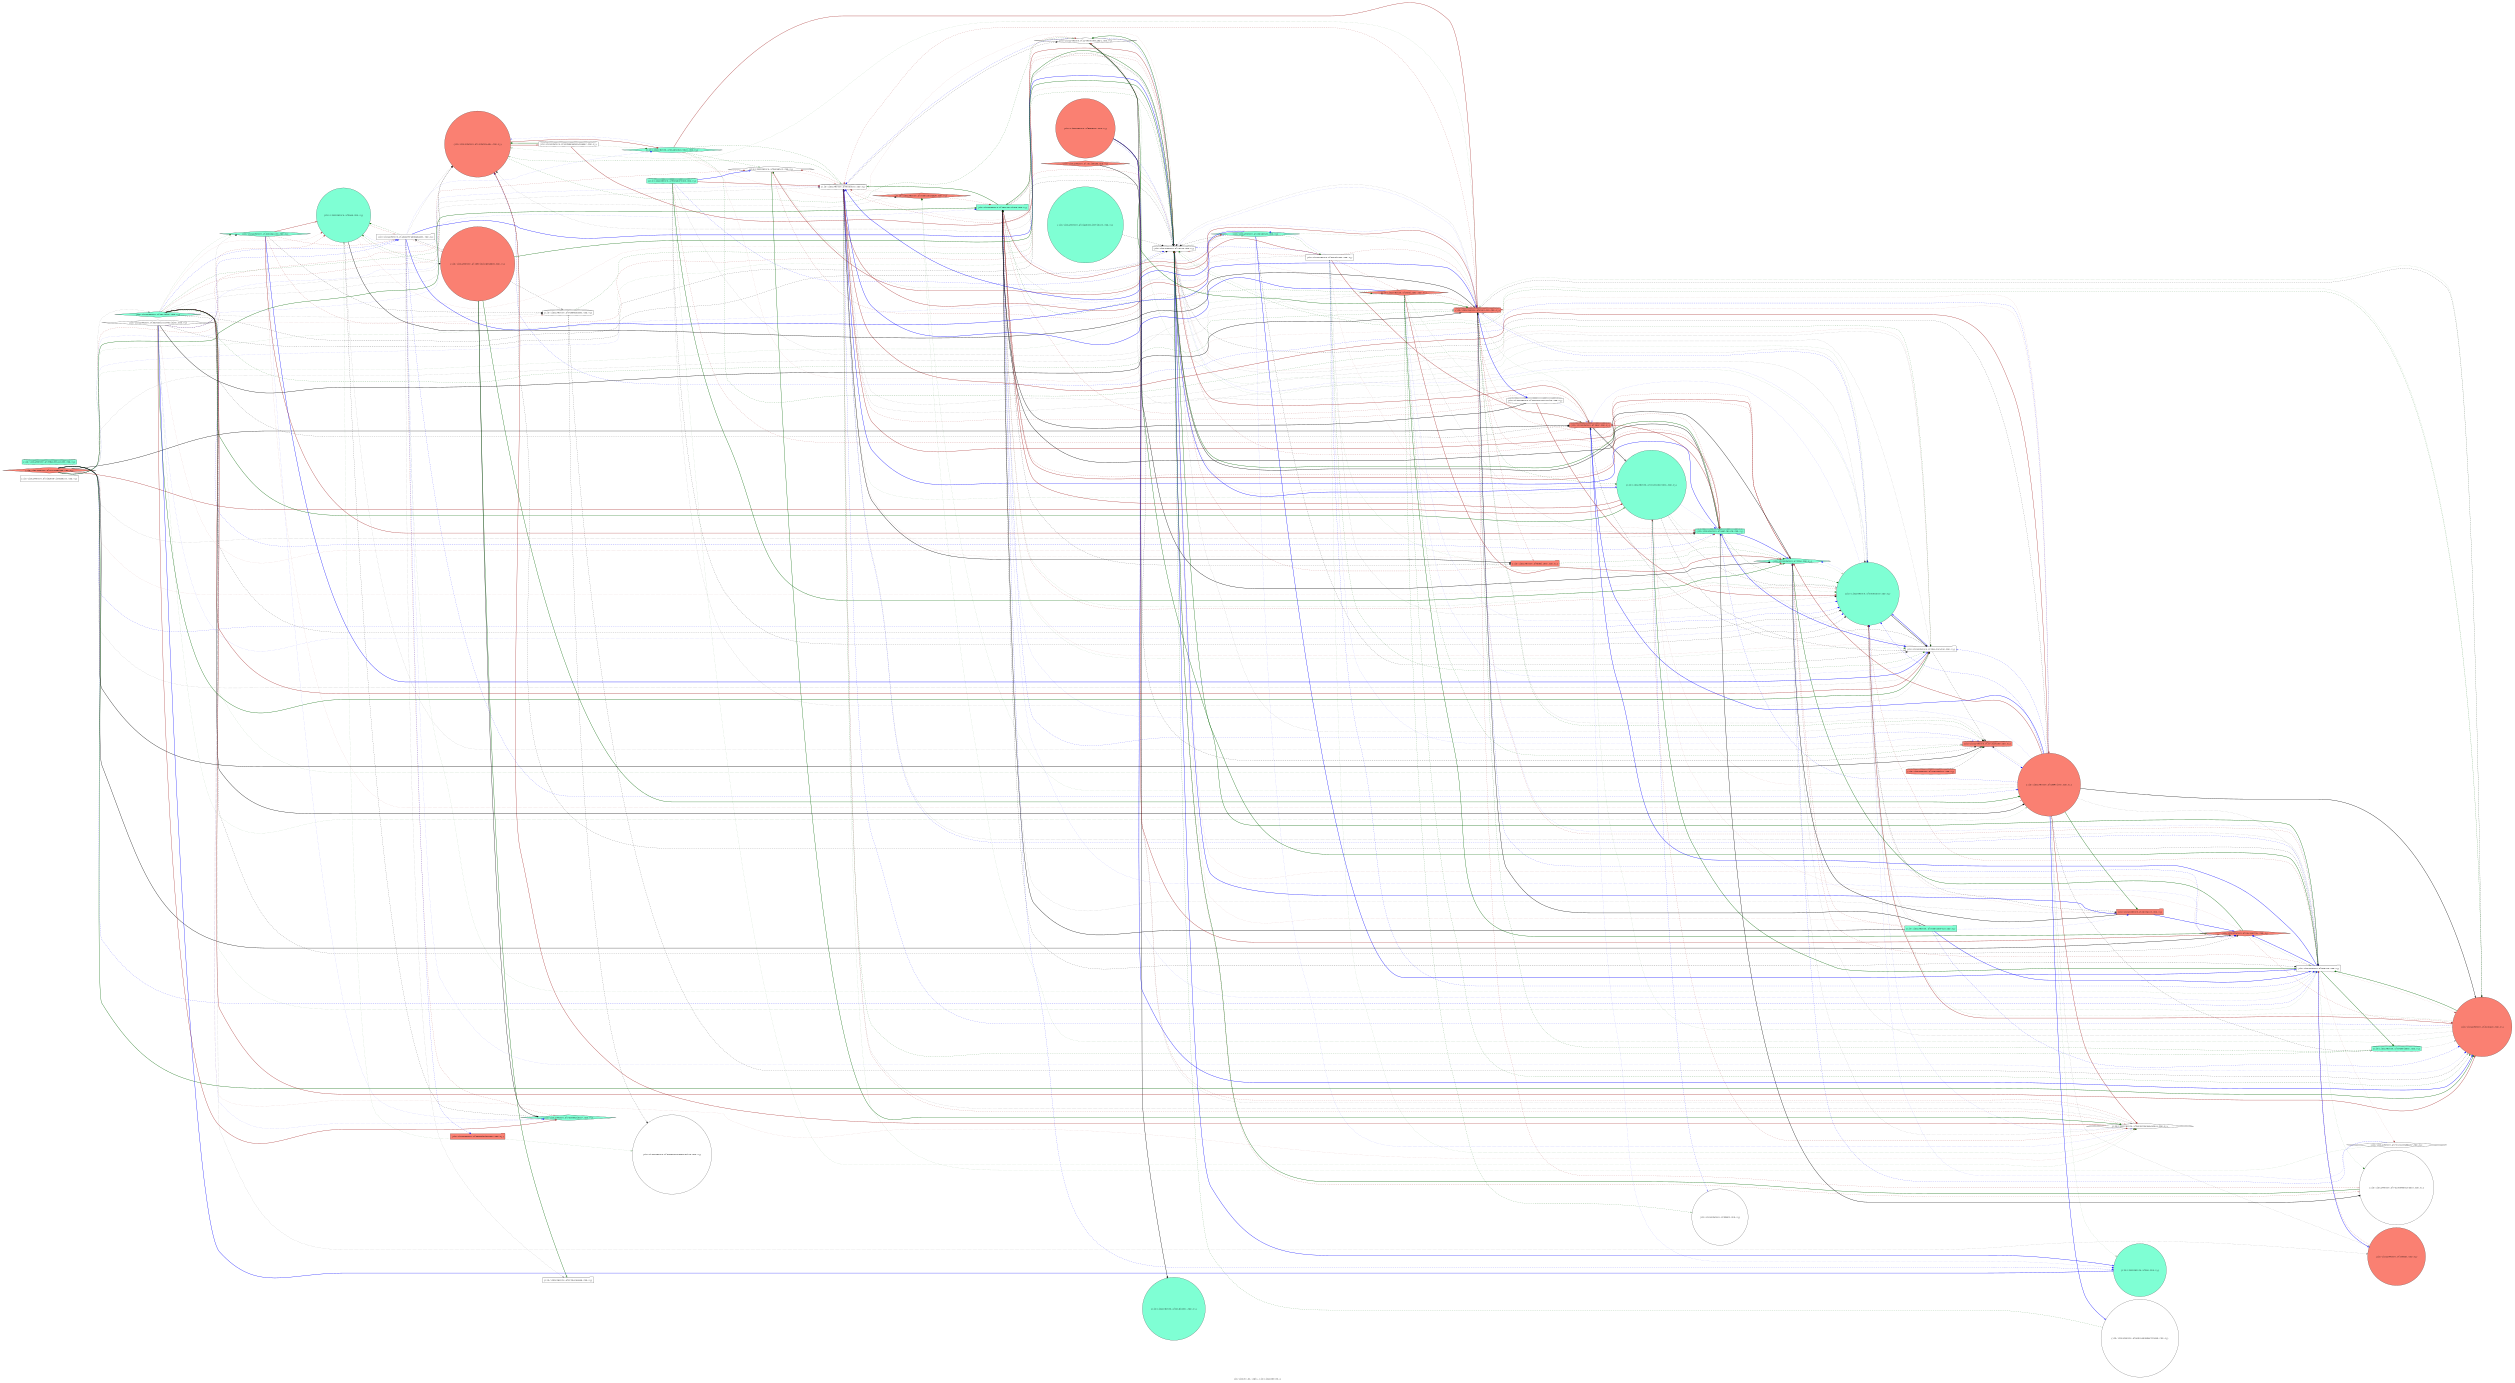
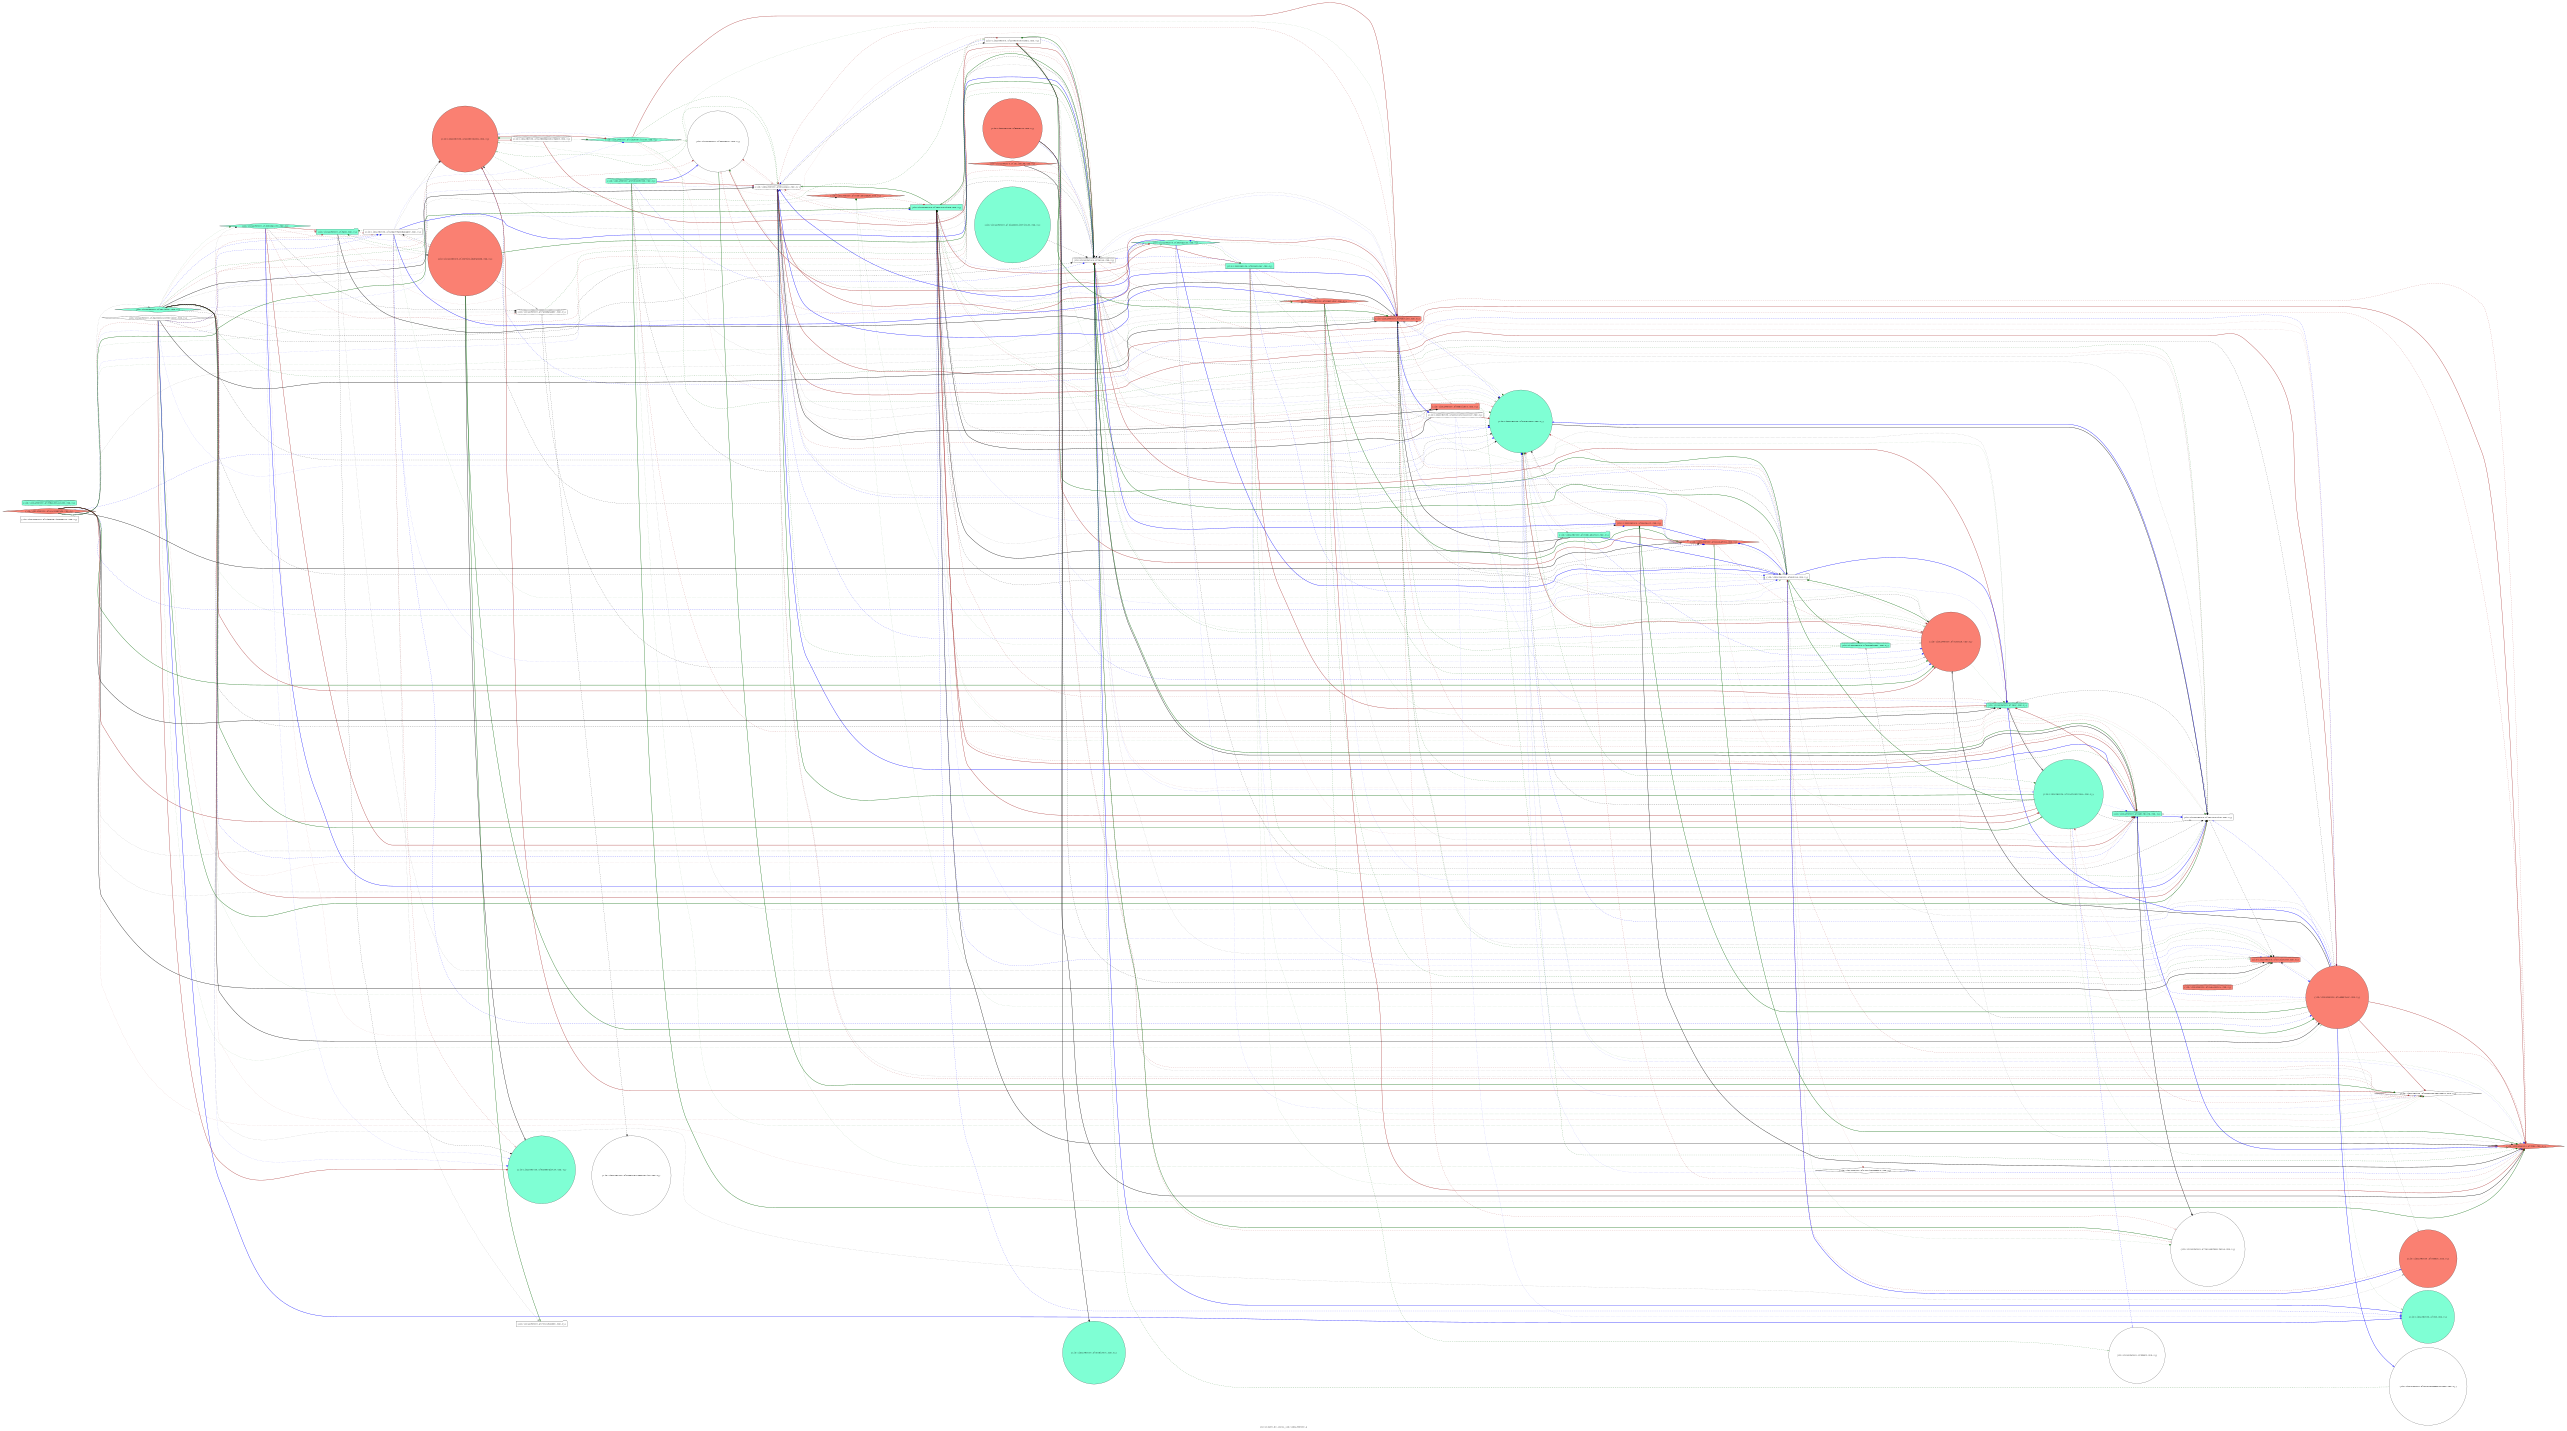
(1085, 41) -> (1013, 41)
(771, 169) -> (718, 141)
(457, 201) -> (440, 196)
(344, 215) -> (337, 232)
(1330, 257) -> (1250, 266)
(1410, 337) -> (1626, 318)
(1590, 425) -> (2007, 705)
(1296, 494) -> (1327, 790)
(1095, 498) -> (1125, 796)
(1792, 561) -> (2526, 1146)
(1617, 1034) -> (1527, 1291)
(1361, 1082) -> (1246, 679)
(568, 1118) -> (542, 1170)
(478, 1136) -> none
